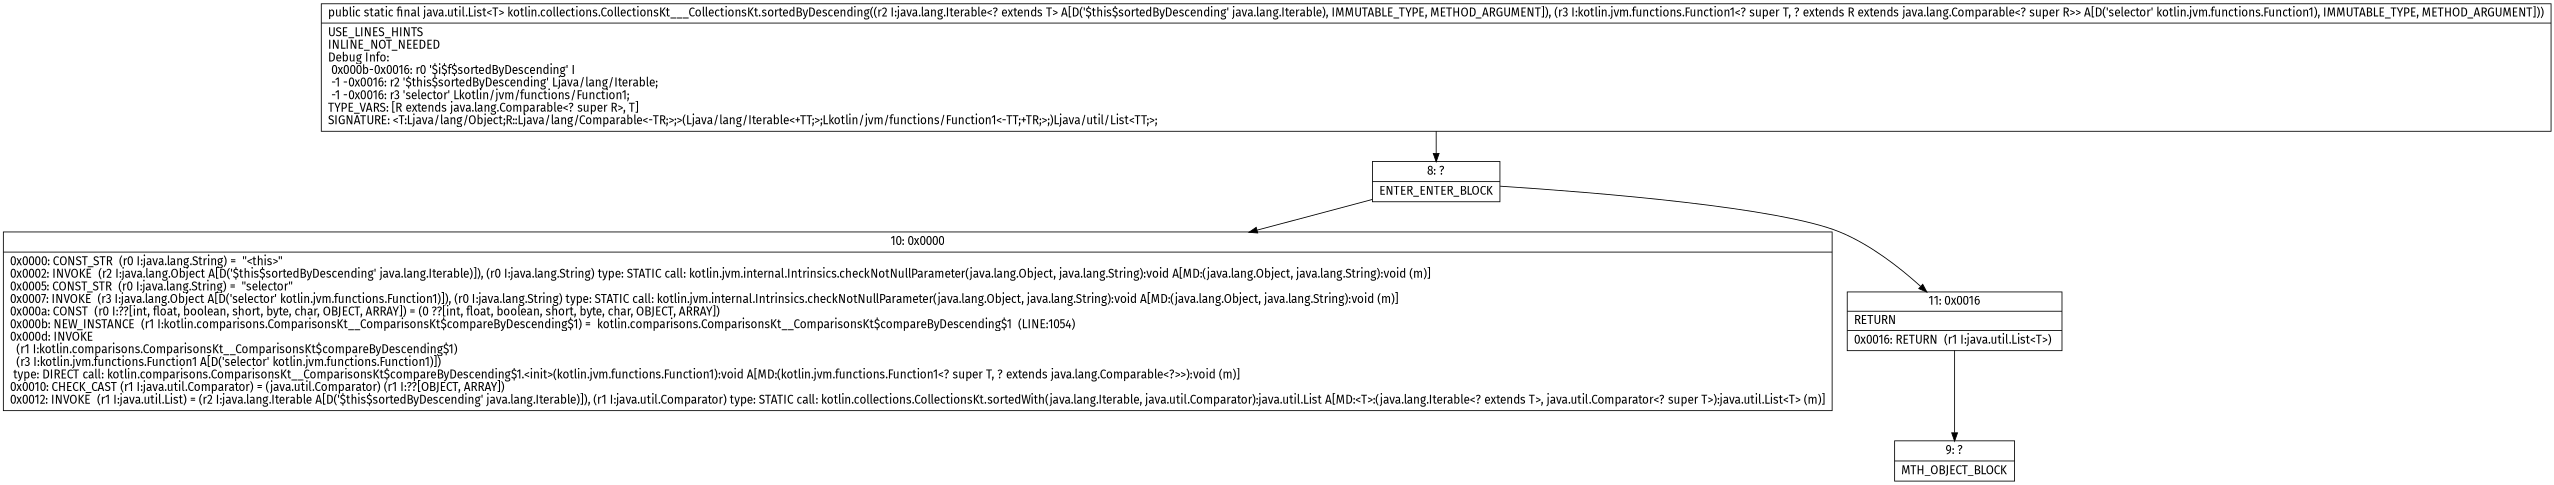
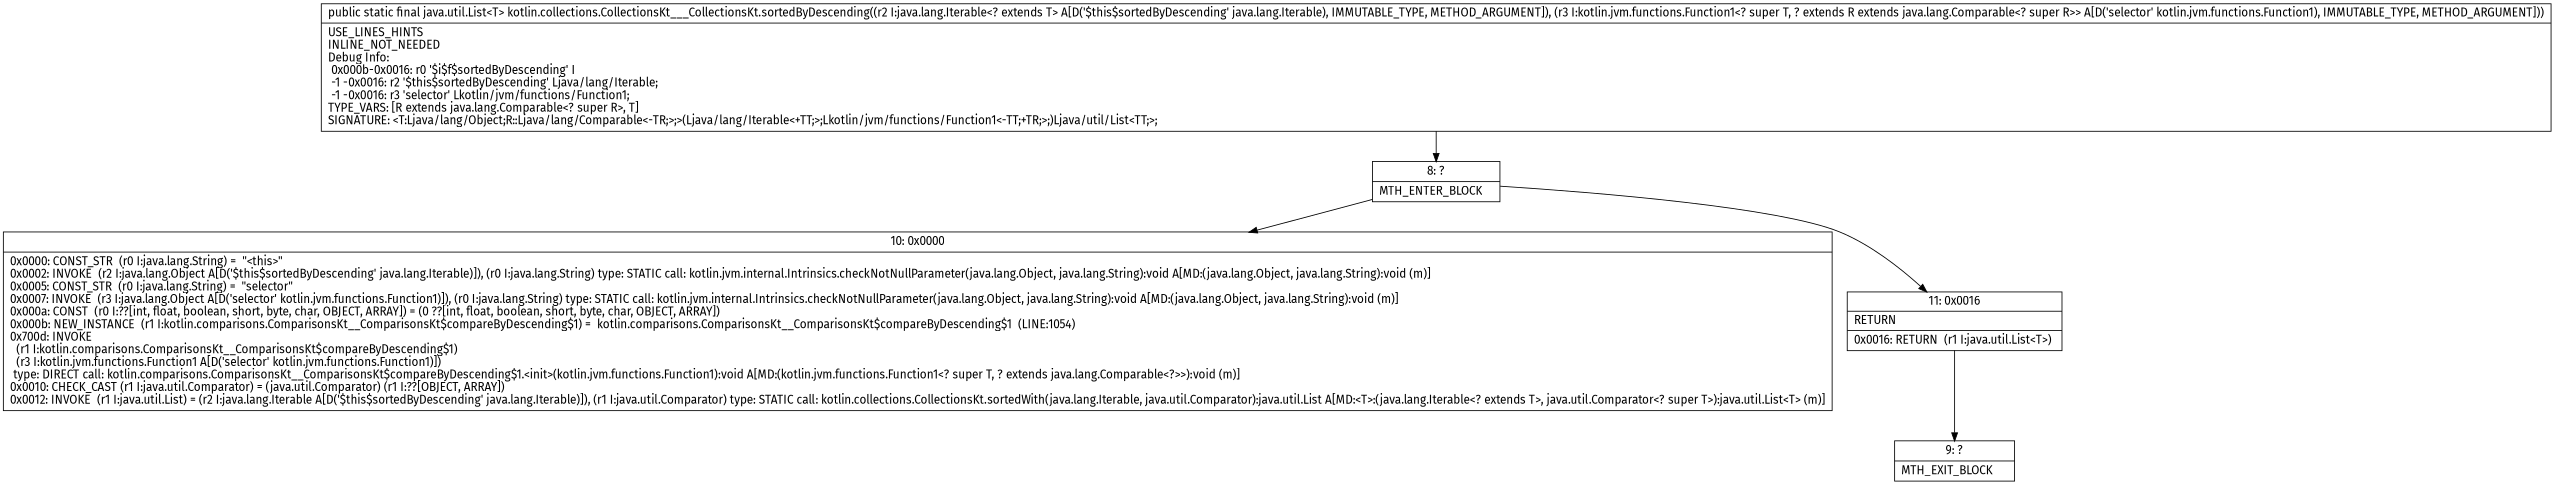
(1436, 191) -> (1431, 191)
(55, 337) -> (55, 337)
(1955, 471) -> (1947, 471)
